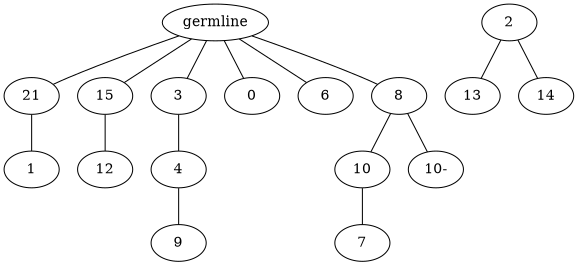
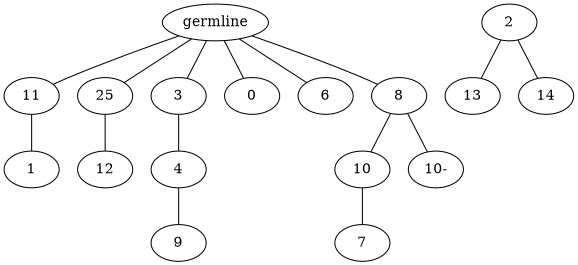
(32, 96) -> (32, 96)
(105, 96) -> (105, 96)
